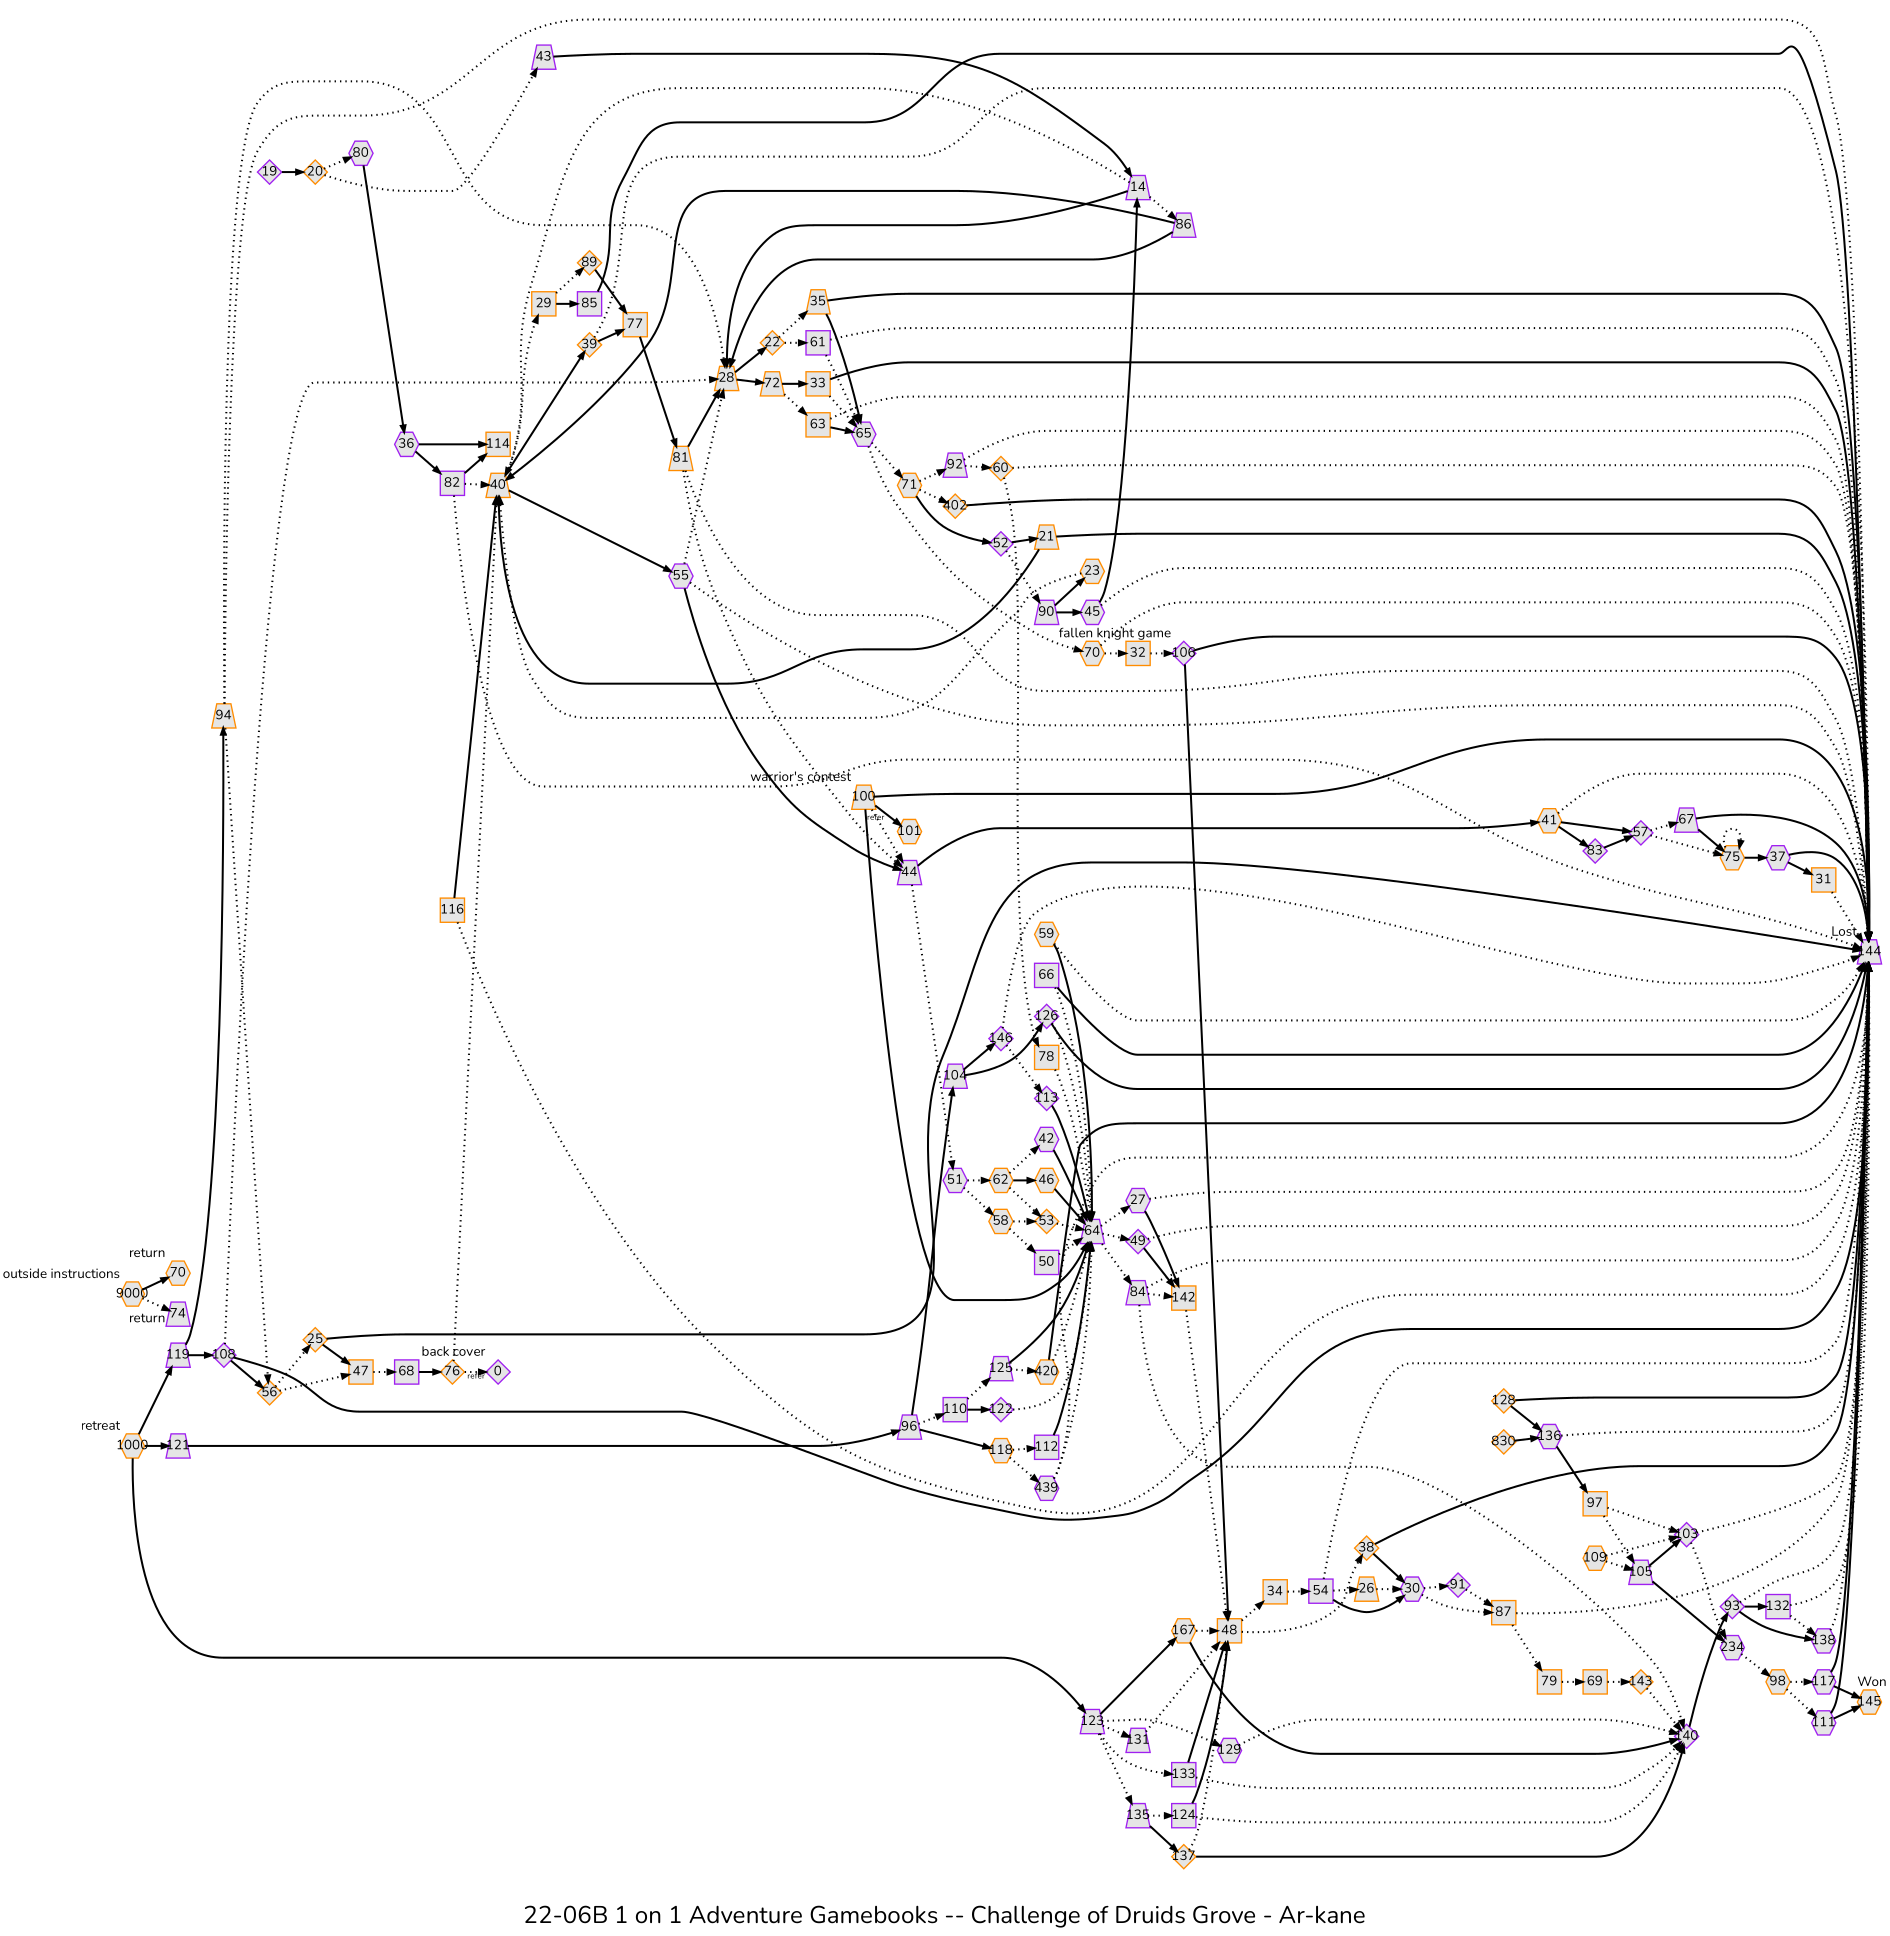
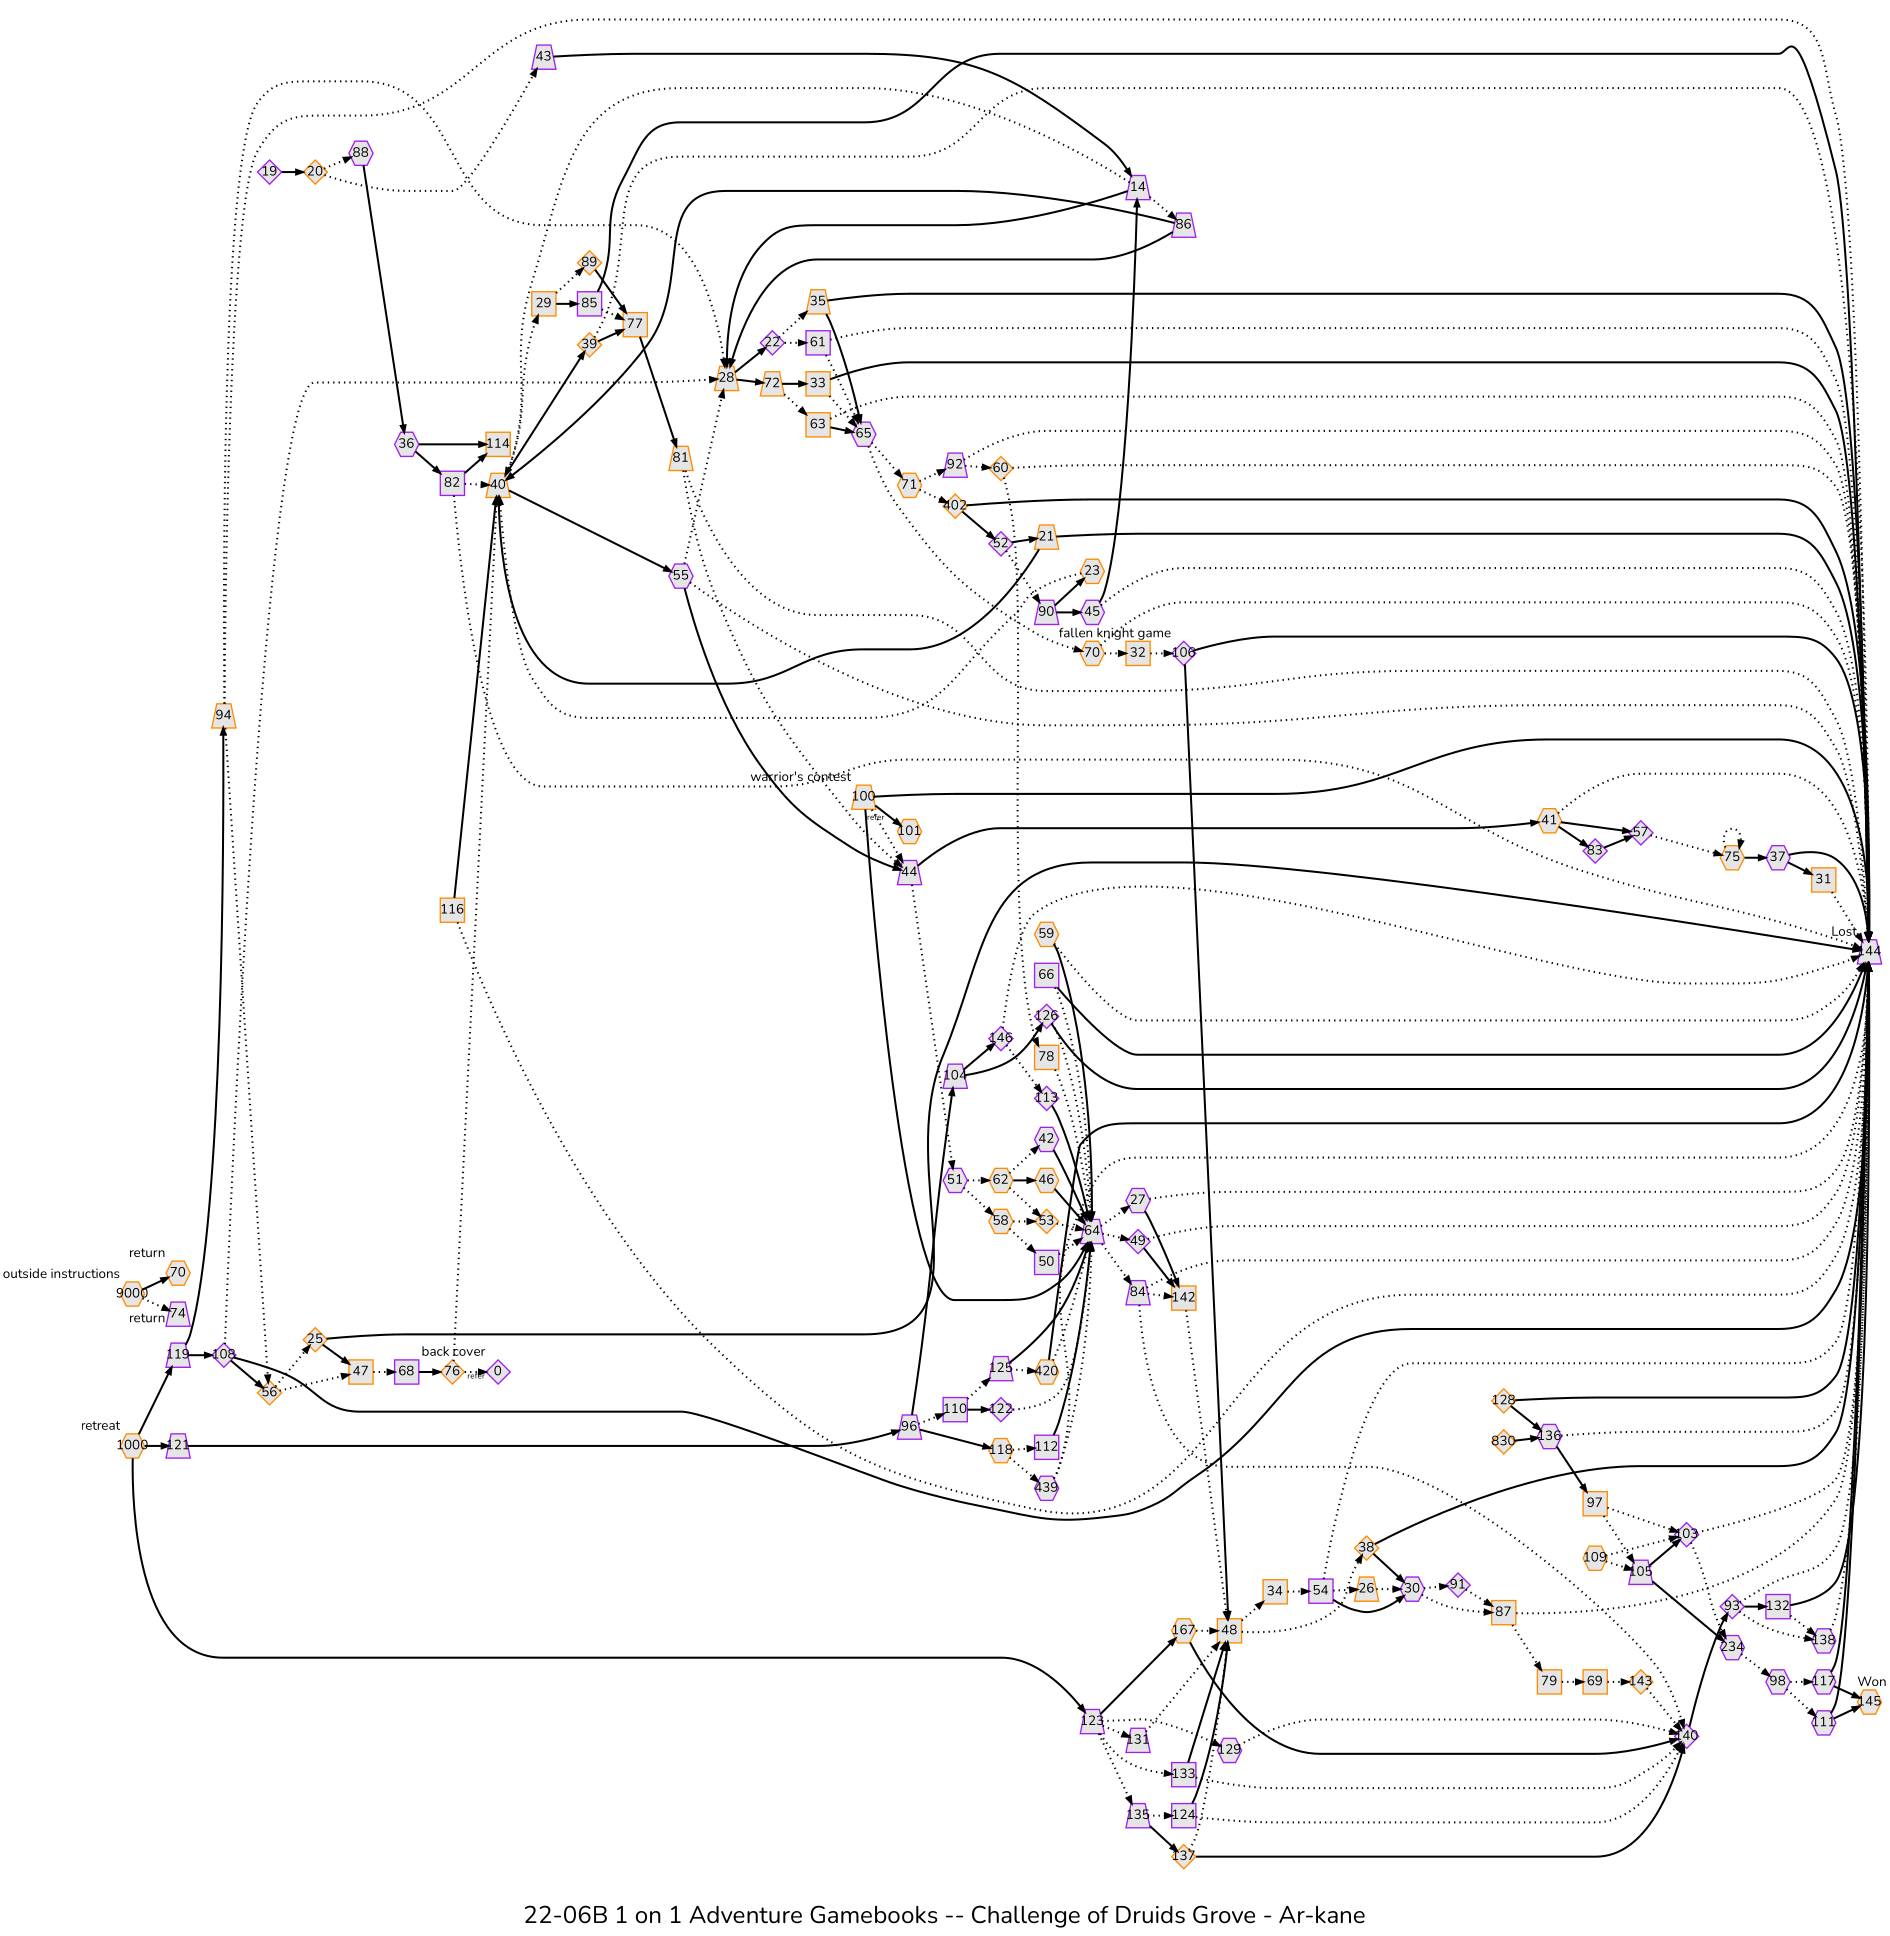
(361, 153) -> (361, 153)
none -> (610, 313)
(772, 343) -> (772, 343)
(702, 422) -> none
(944, 527) -> (975, 523)
(1687, 820) -> none
(1866, 1304) -> (1866, 1304)
(1771, 1629) -> (1771, 1629)
(1778, 1682) -> (1778, 1682)
